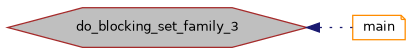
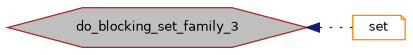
(379, 28) -> (379, 28)
